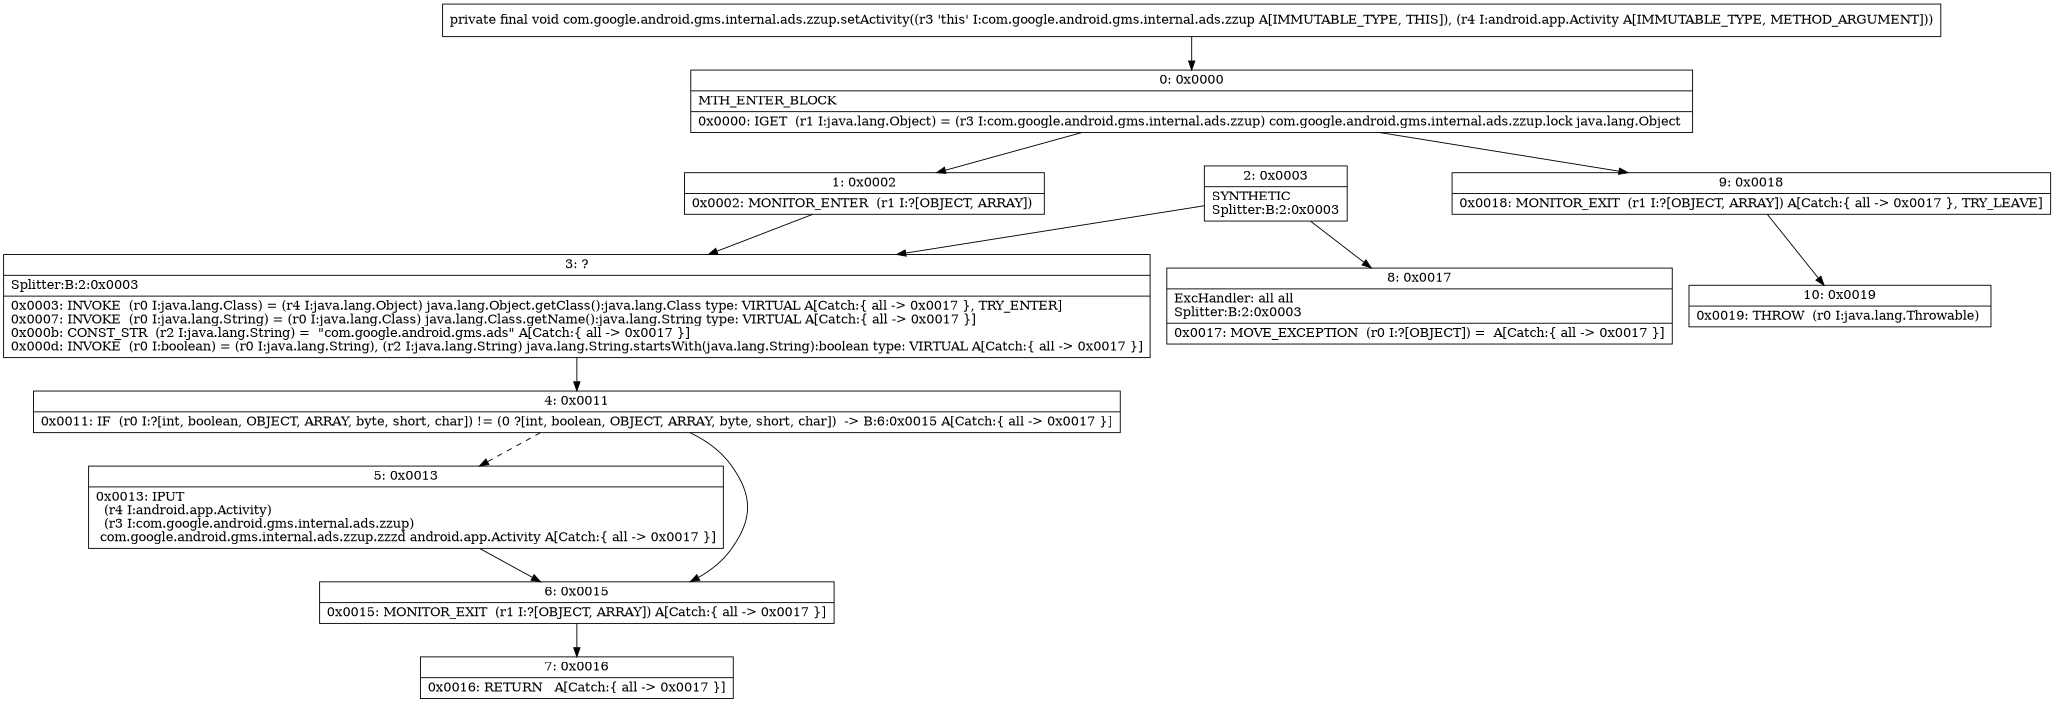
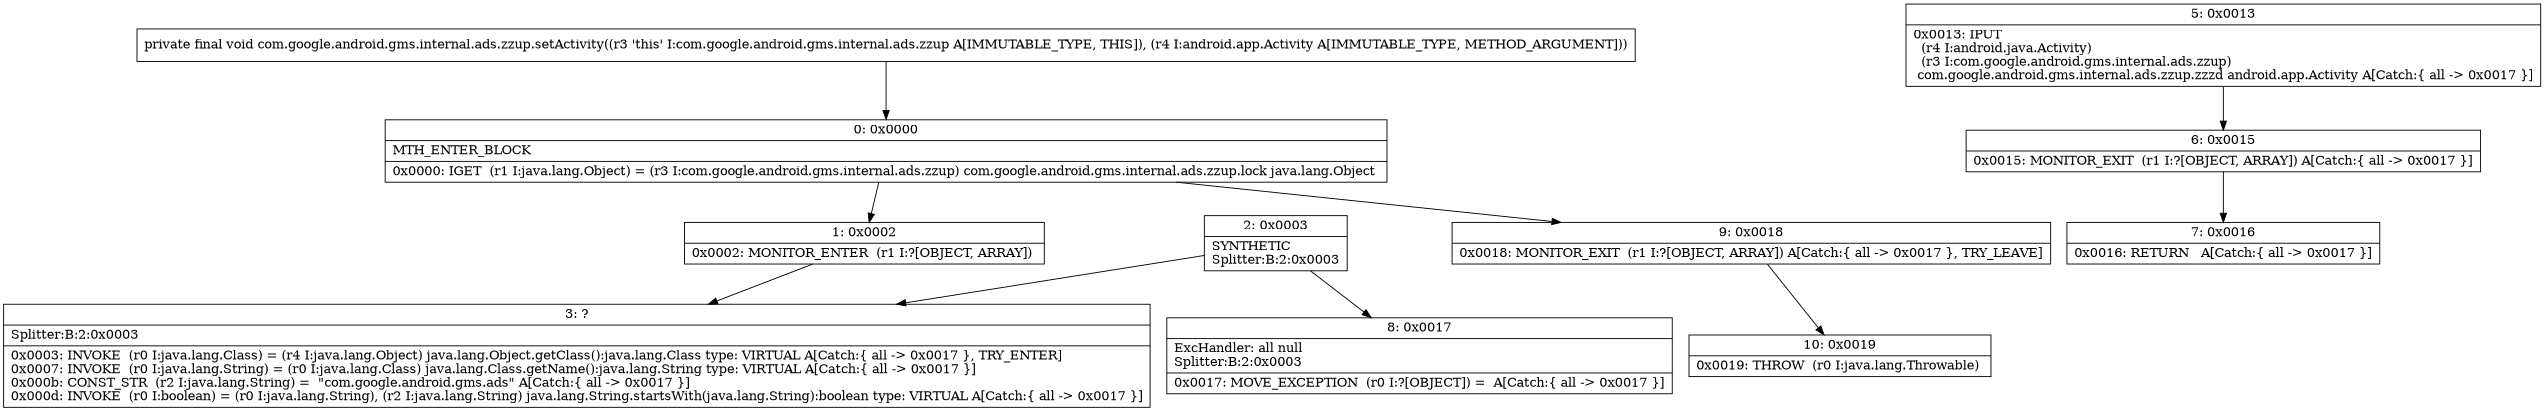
(1234, 299) -> (1238, 349)
(577, 412) -> none
(184, 510) -> (2003, 48)
